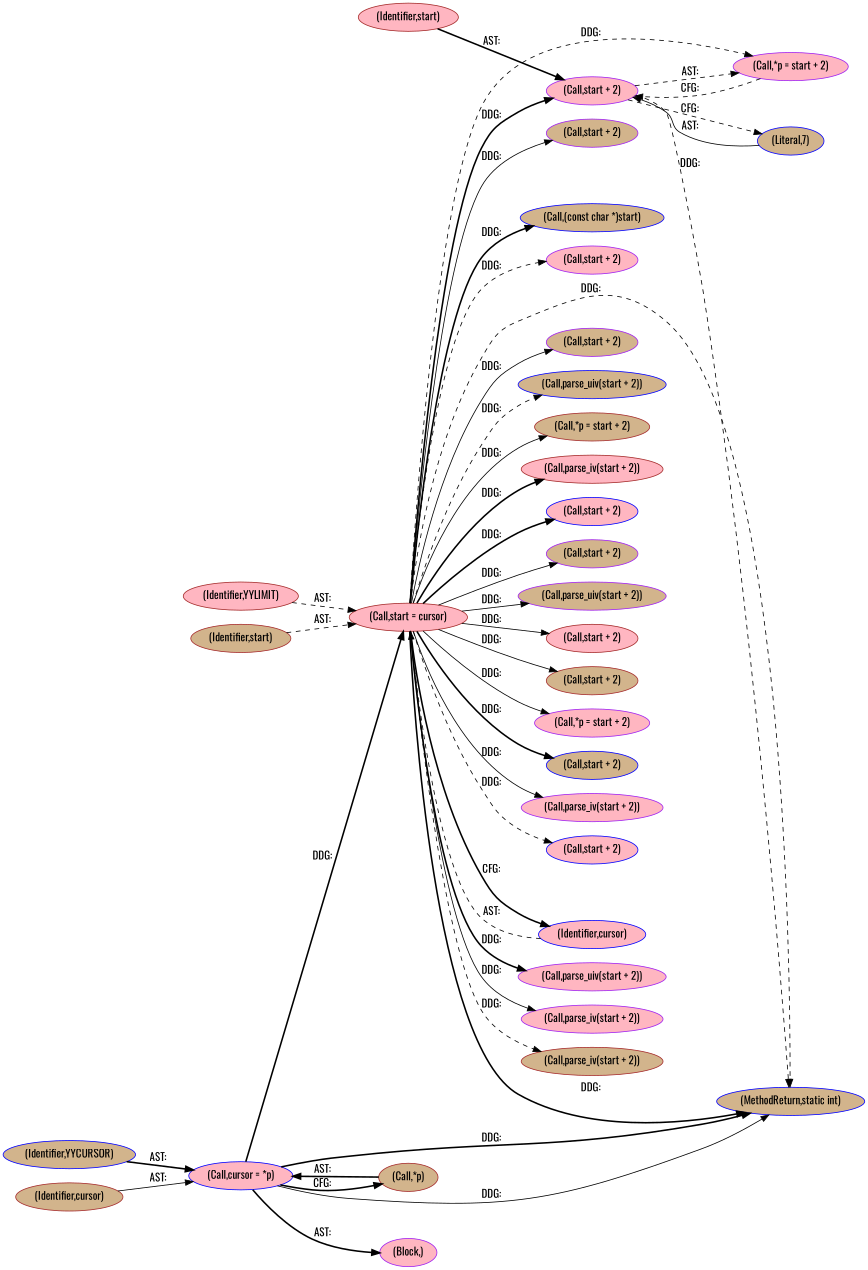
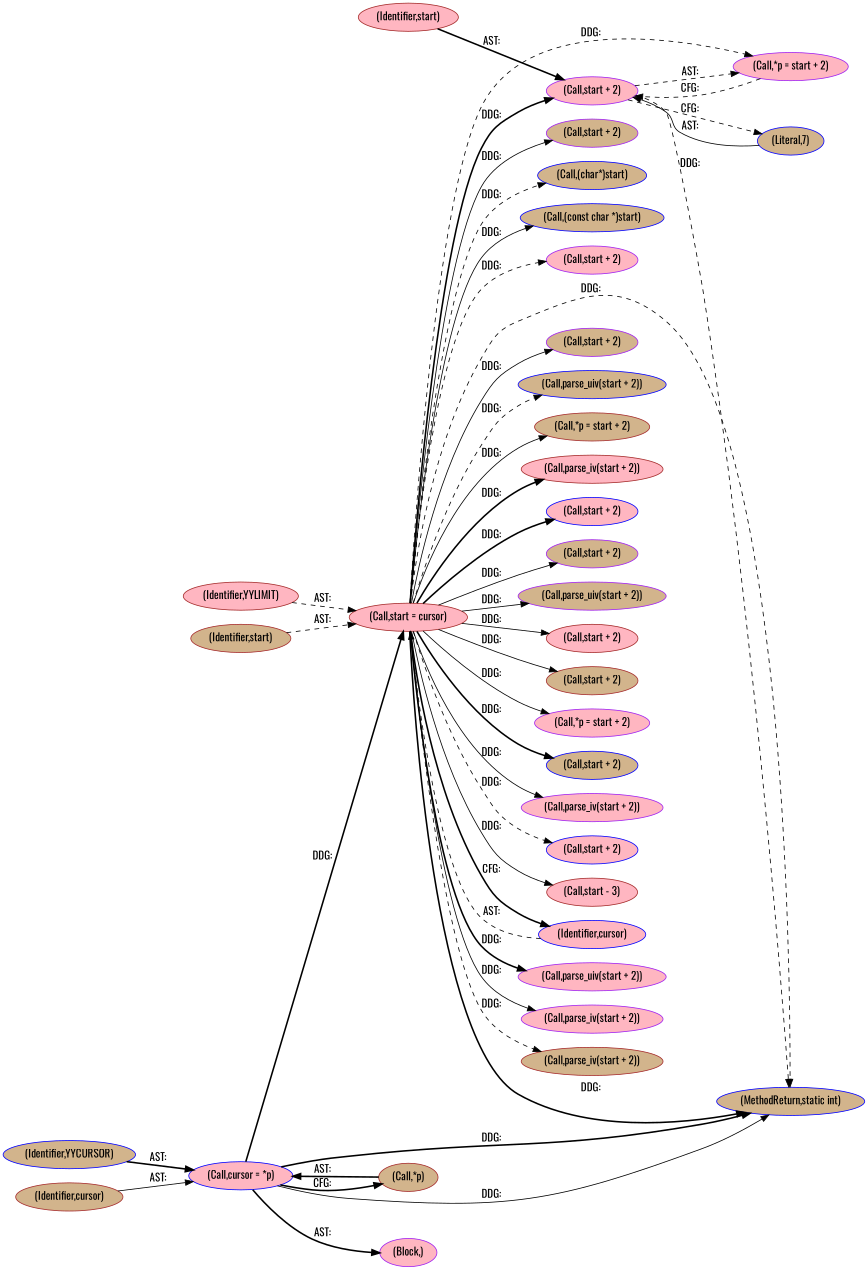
none -> (592, 175)
(450, 341) -> (455, 321)
none -> (592, 892)
